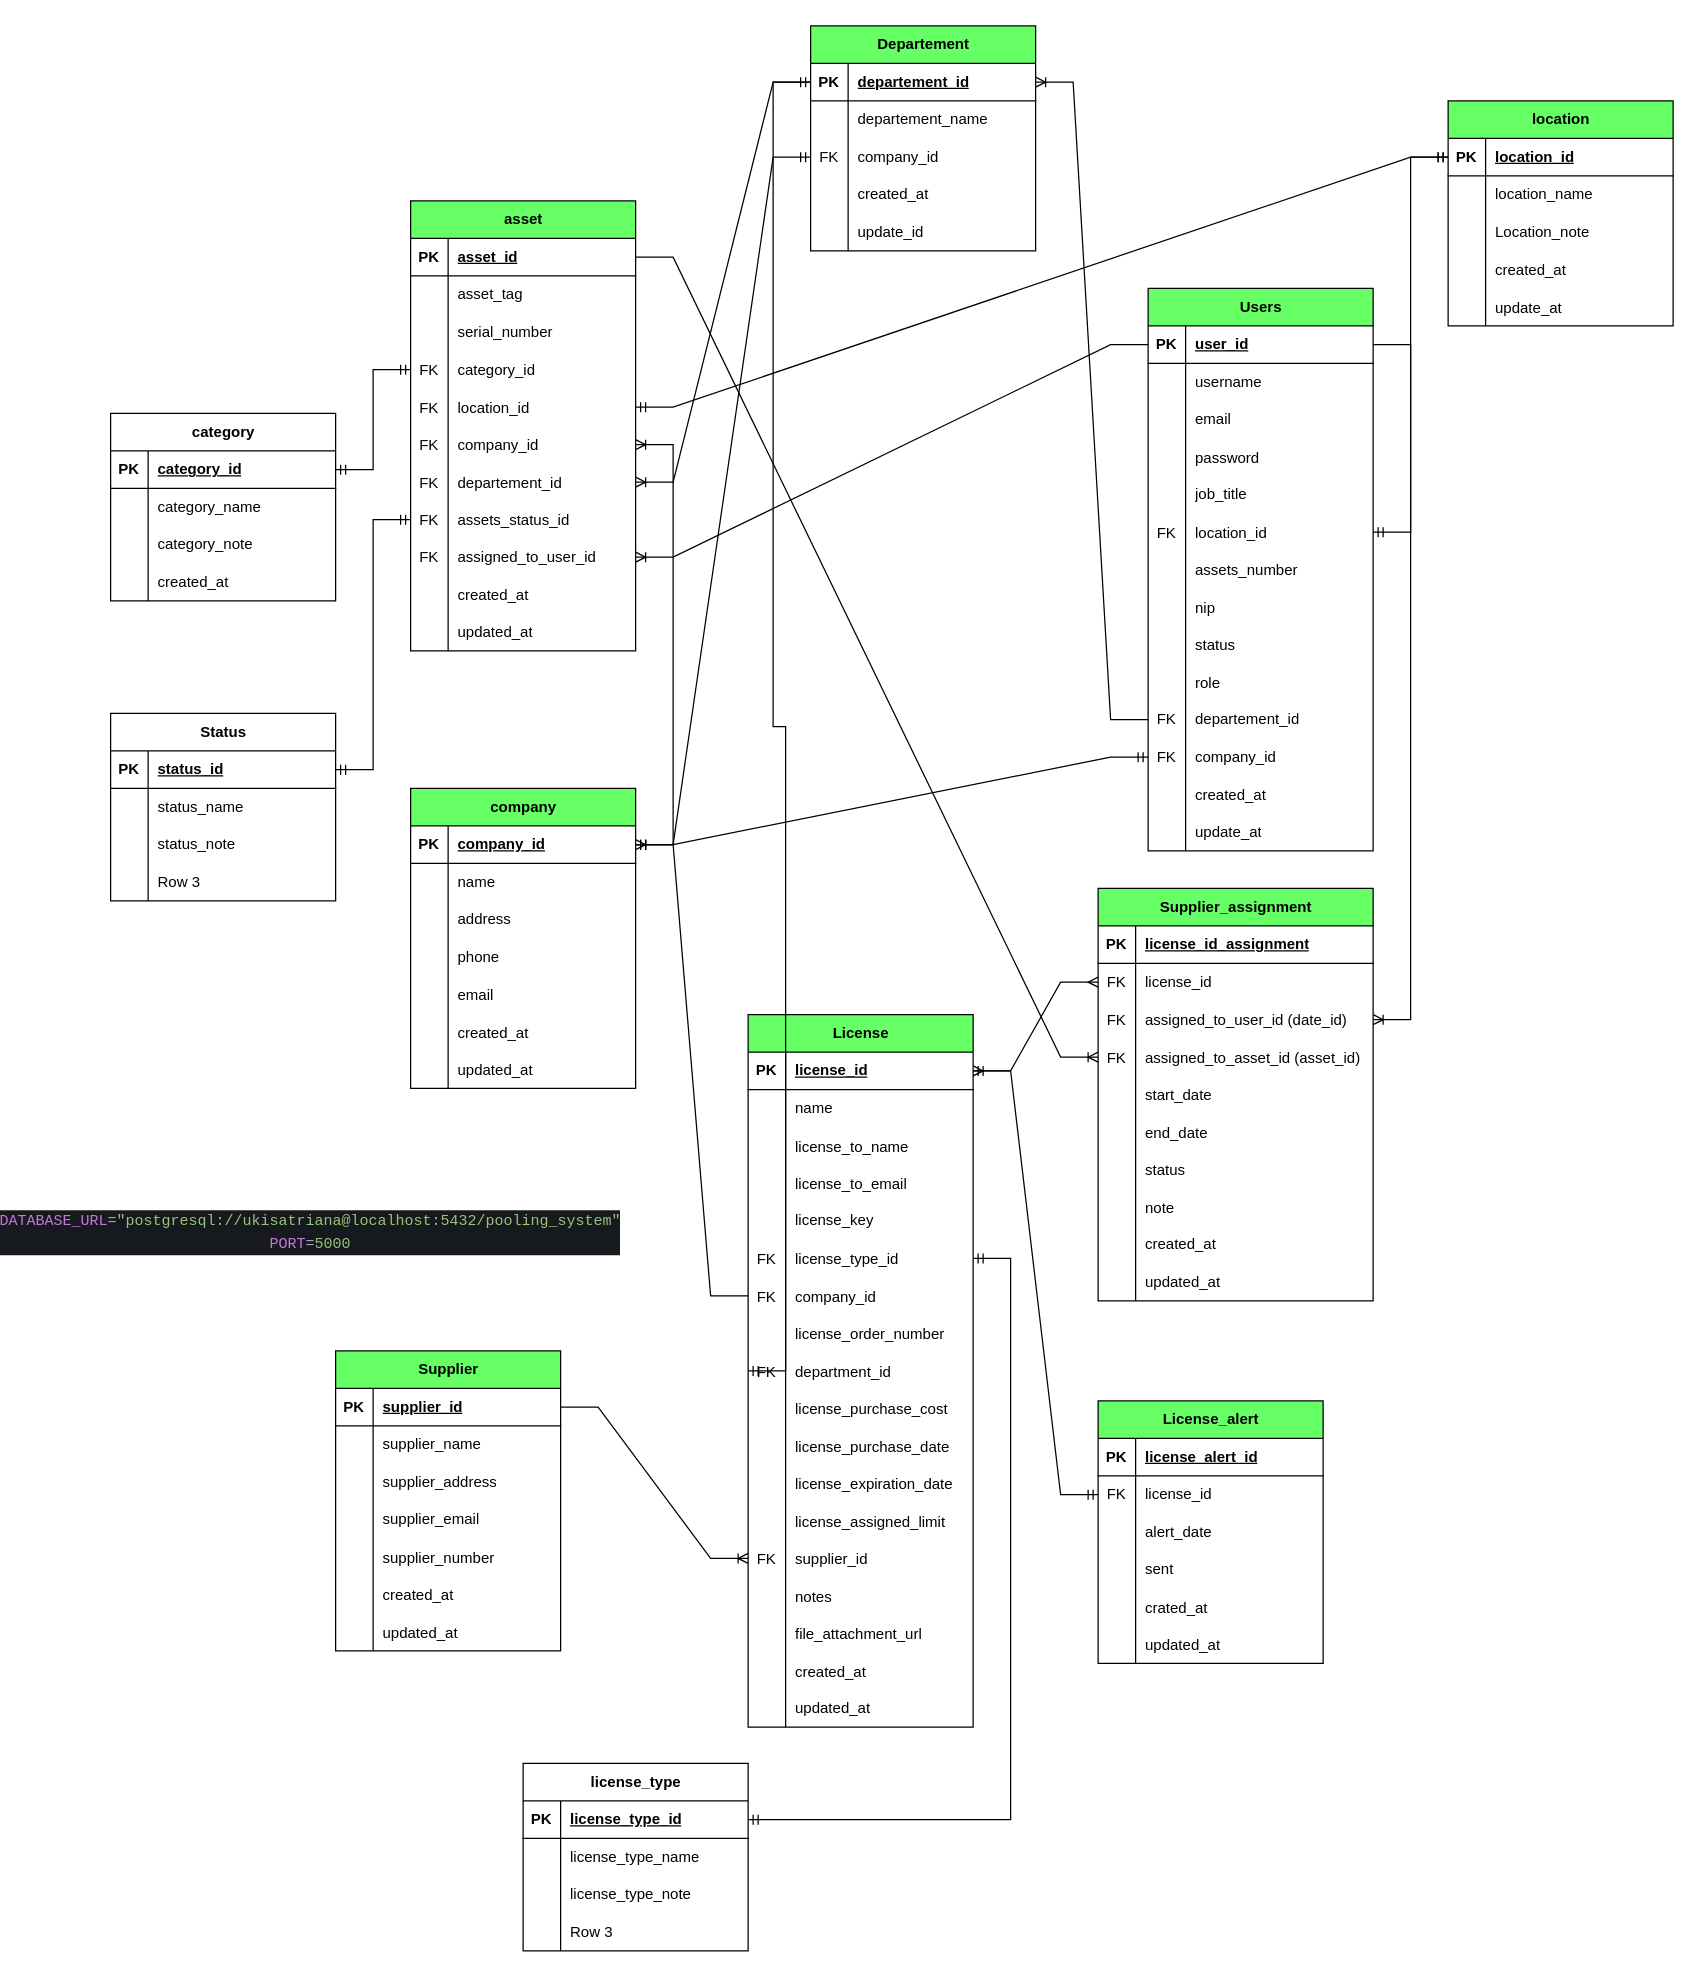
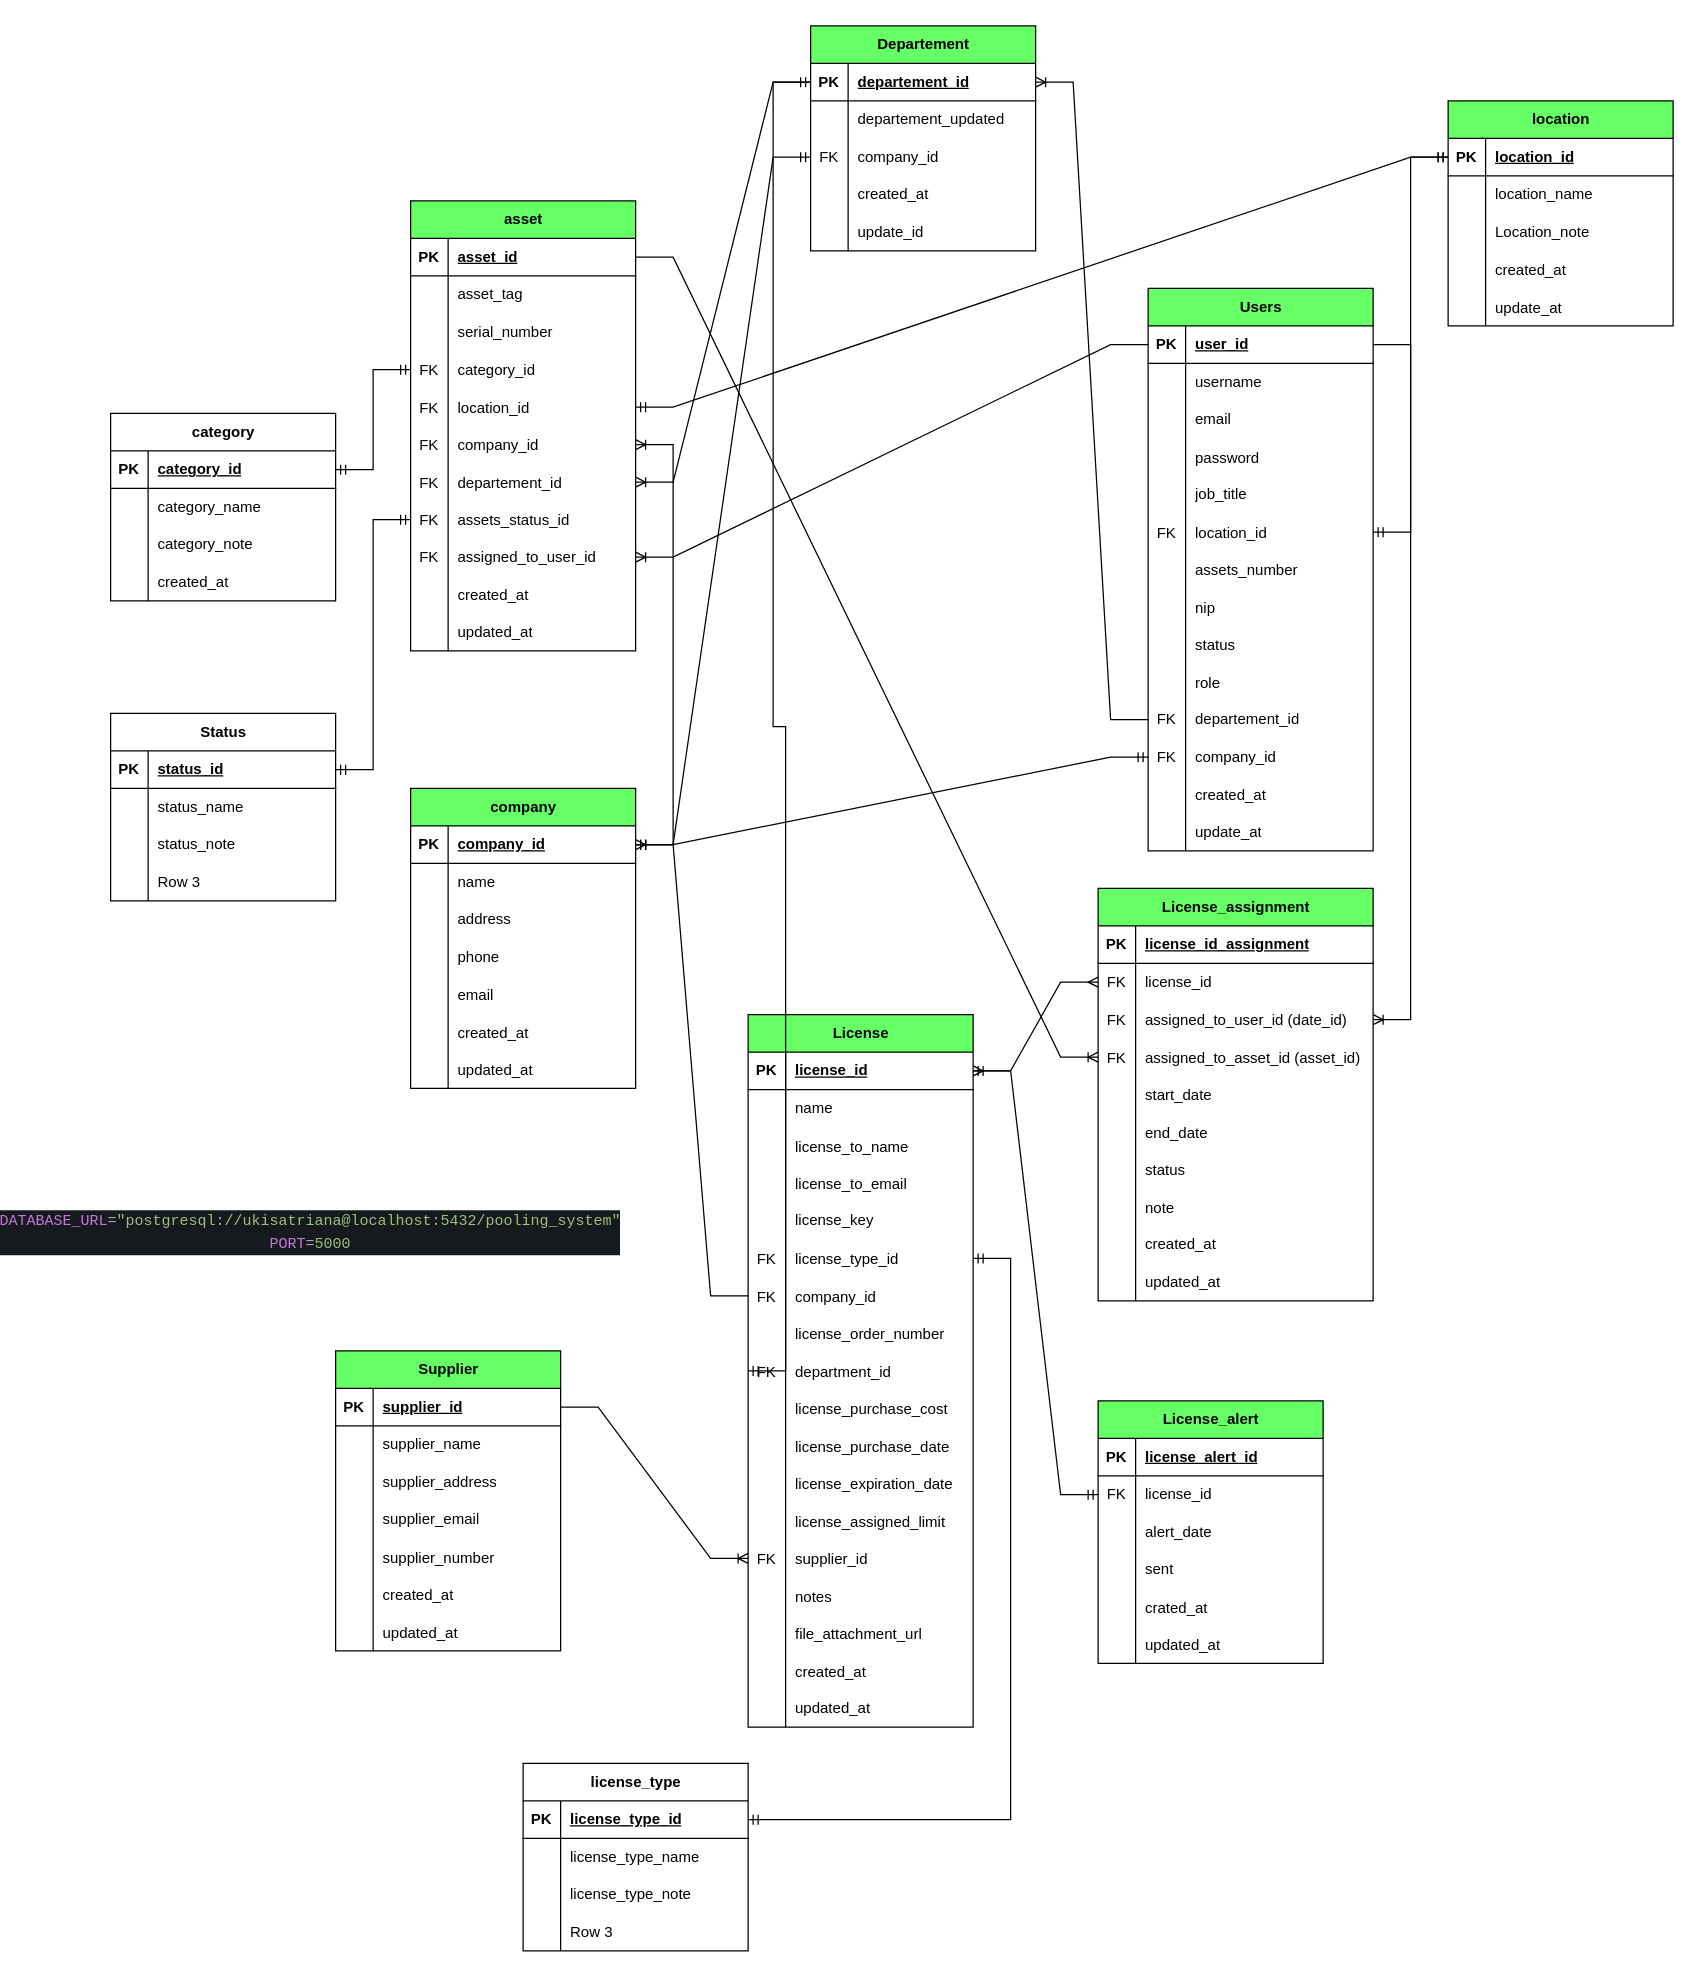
(925, 119) -> (938, 119)
(1236, 907) -> (1236, 907)
